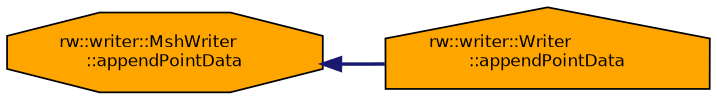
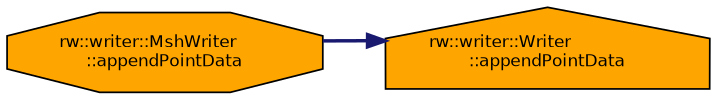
(363, 64) -> (345, 41)
